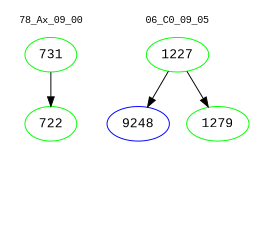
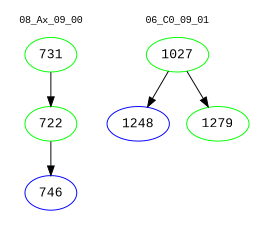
(51, 21) -> (51, 21)
(178, 21) -> (178, 21)
(178, 55) -> (178, 55)
(138, 124) -> (138, 124)
none -> (51, 193)
